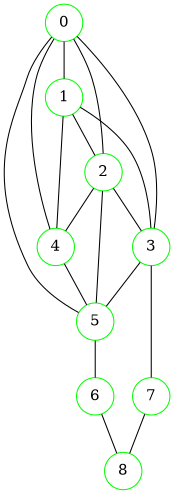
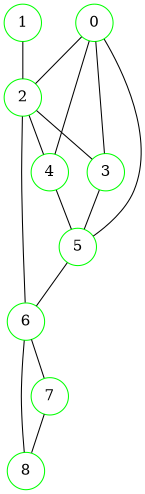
(64, 60) -> none
(133, 157) -> none
(60, 172) -> none
(99, 247) -> (22, 209)
(151, 322) -> (38, 359)
